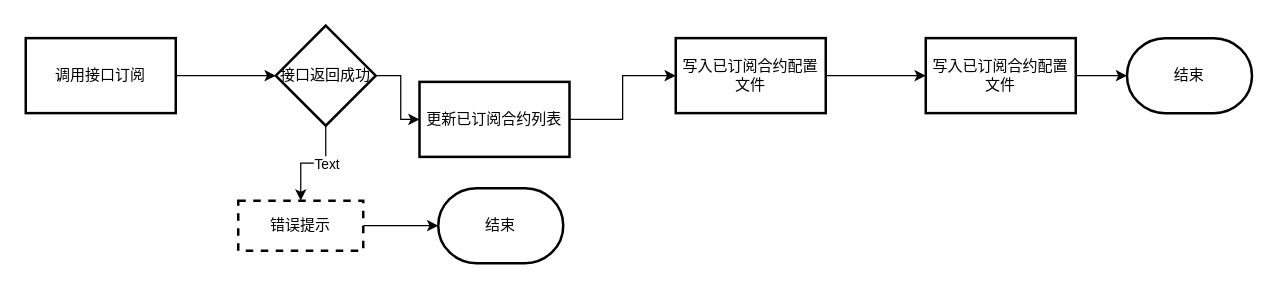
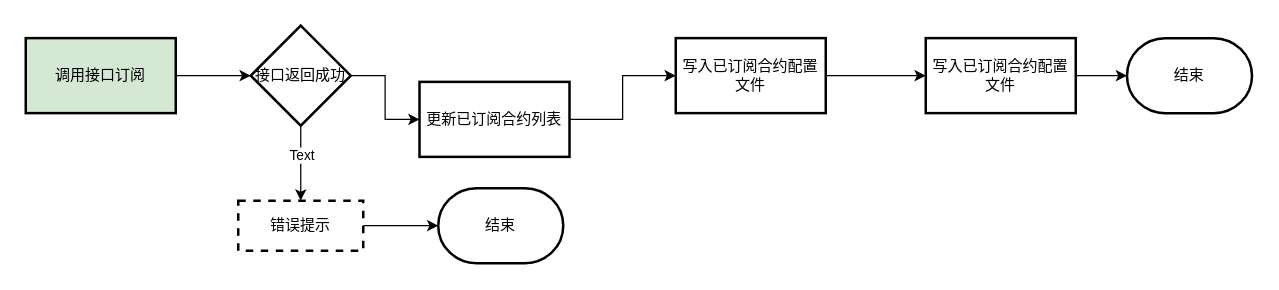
(101, 76) -> (101, 76)
(326, 76) -> (301, 76)
